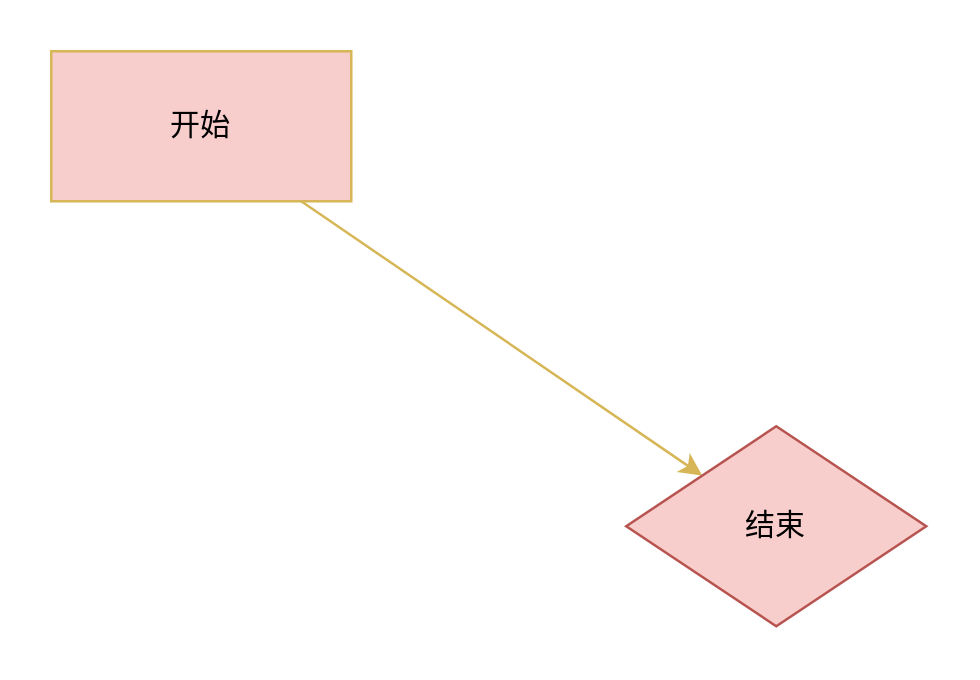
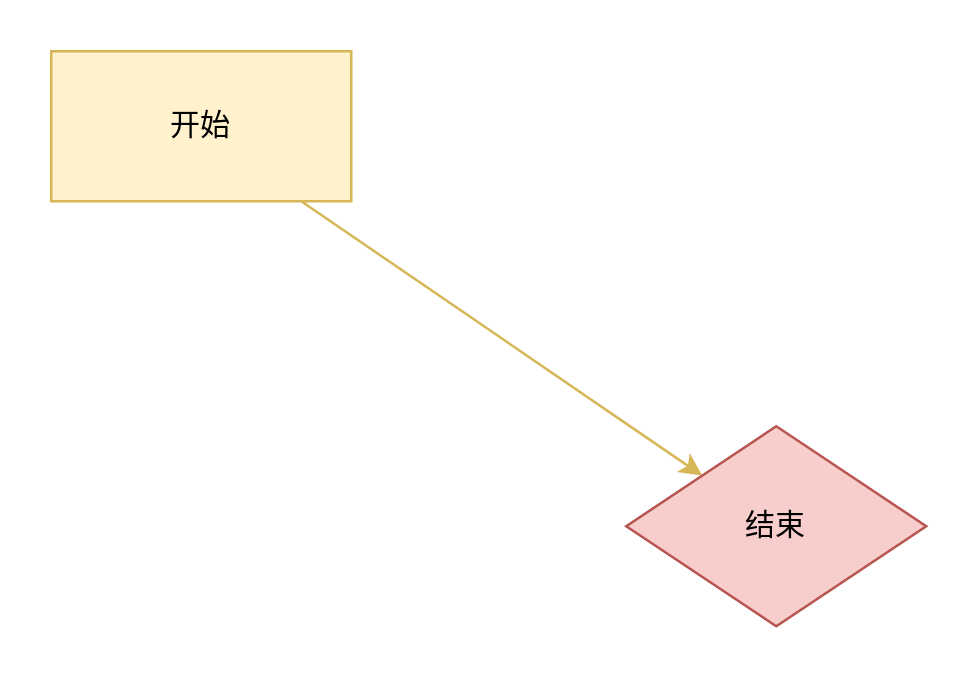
(201, 126) -> (201, 126)
